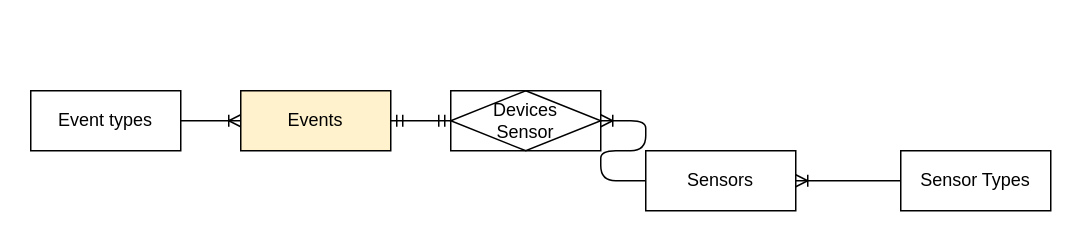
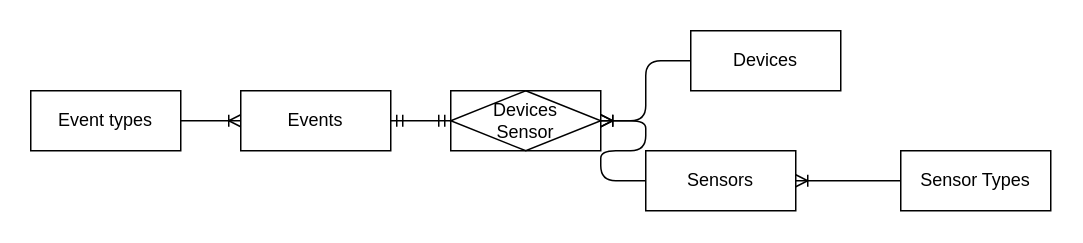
none -> (766, 61)
none -> (646, 70)
(316, 121) -> (316, 121)
